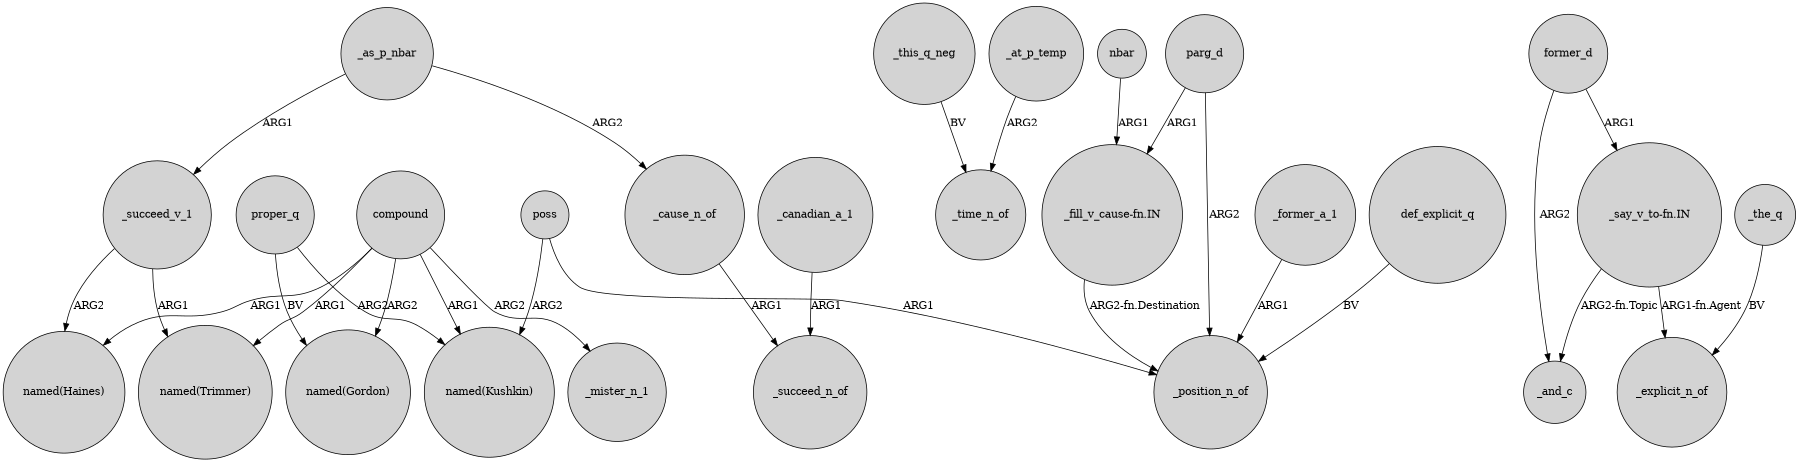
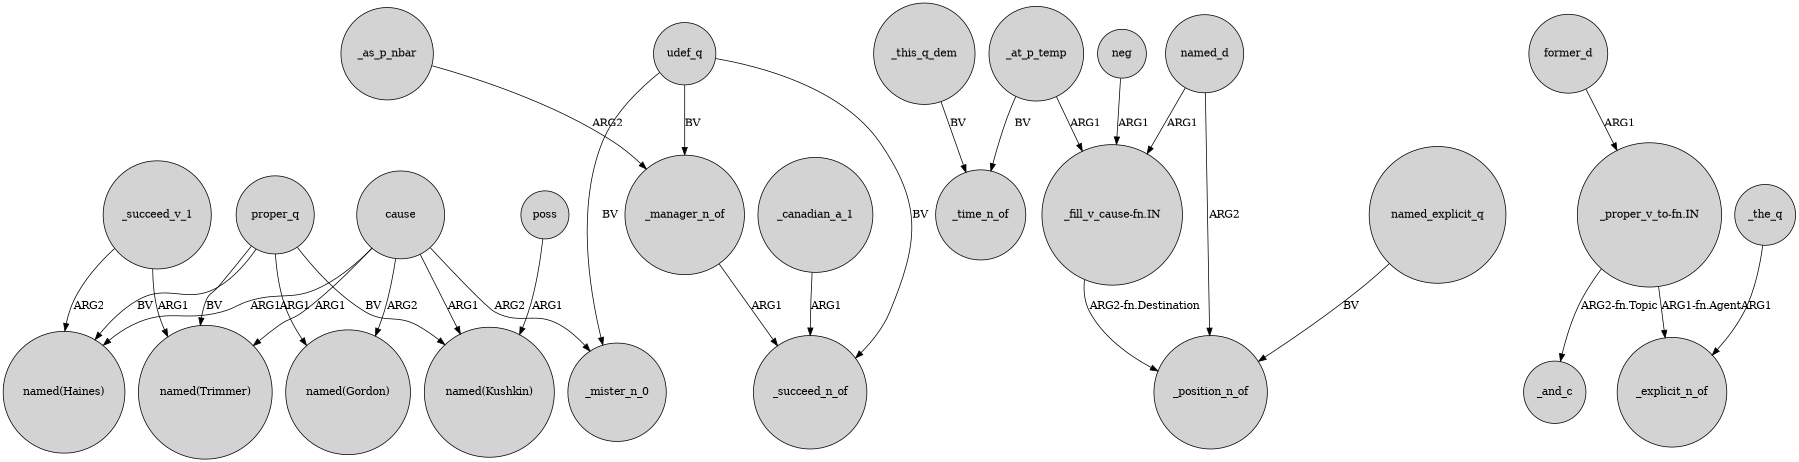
none -> (685, 54)
(924, 54) -> (924, 54)
(1122, 54) -> (1122, 54)
(1205, 54) -> (1205, 54)
(269, 116) -> none
none -> (1068, 121)
(1022, 124) -> (1022, 124)
(401, 215) -> (401, 215)
(685, 215) -> (685, 215)
(1305, 215) -> none
(1438, 215) -> (1438, 215)
(1649, 215) -> (1649, 215)
(1535, 222) -> none
none -> (230, 272)
none -> (180, 294)
(839, 300) -> none
(295, 306) -> (295, 306)
(373, 306) -> (373, 306)
(548, 306) -> (548, 306)
(1757, 306) -> (1757, 306)
(617, 392) -> (617, 392)
